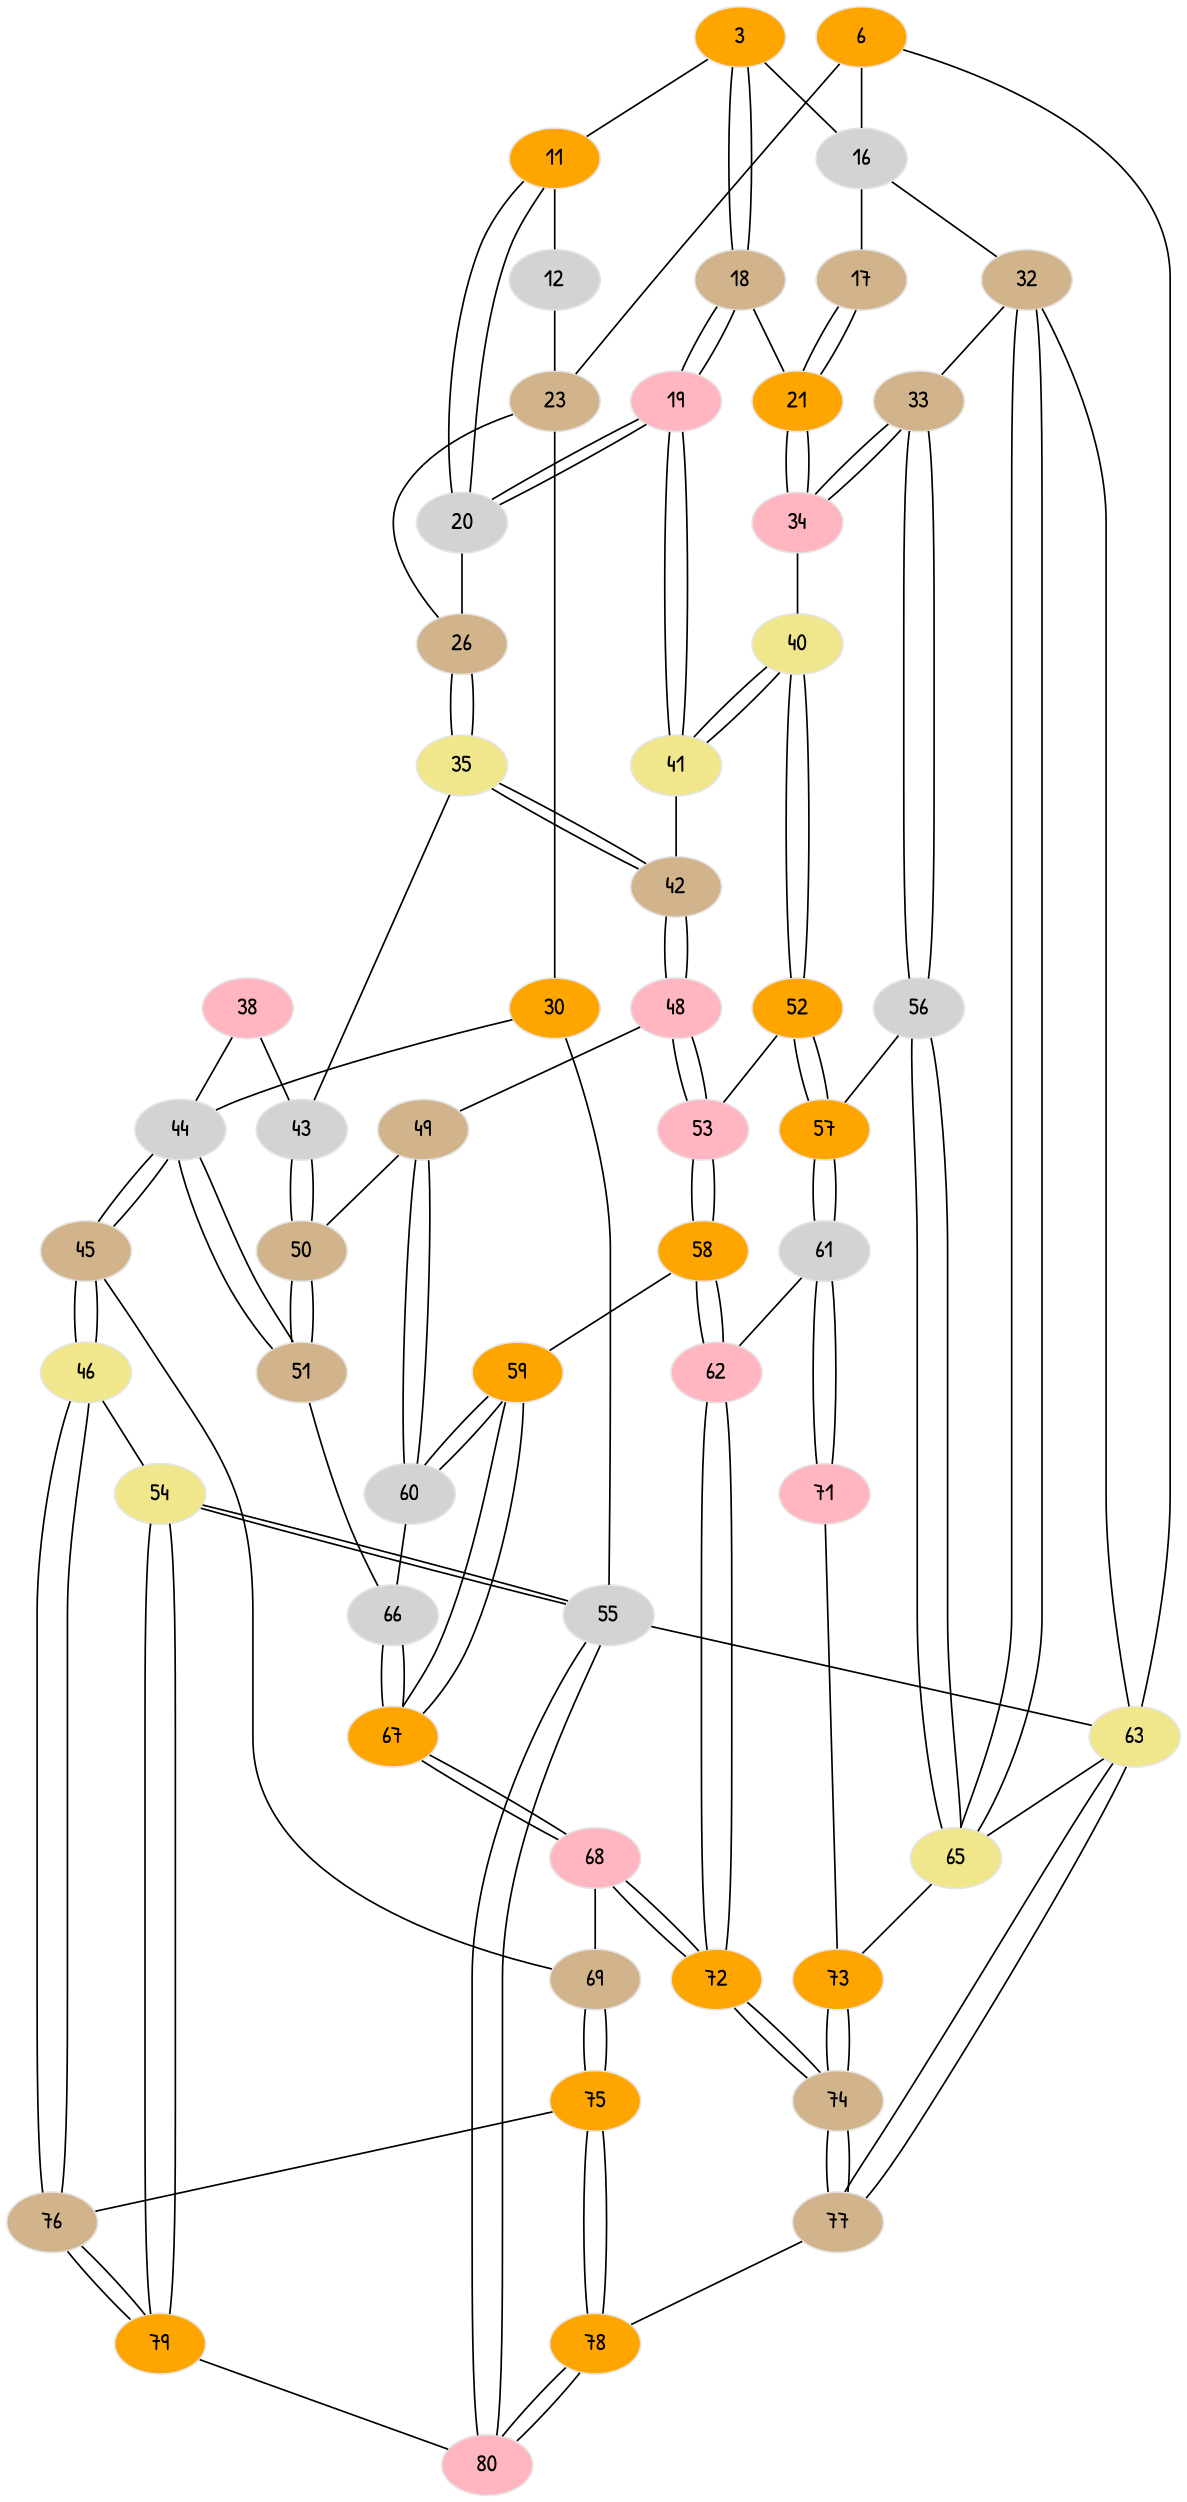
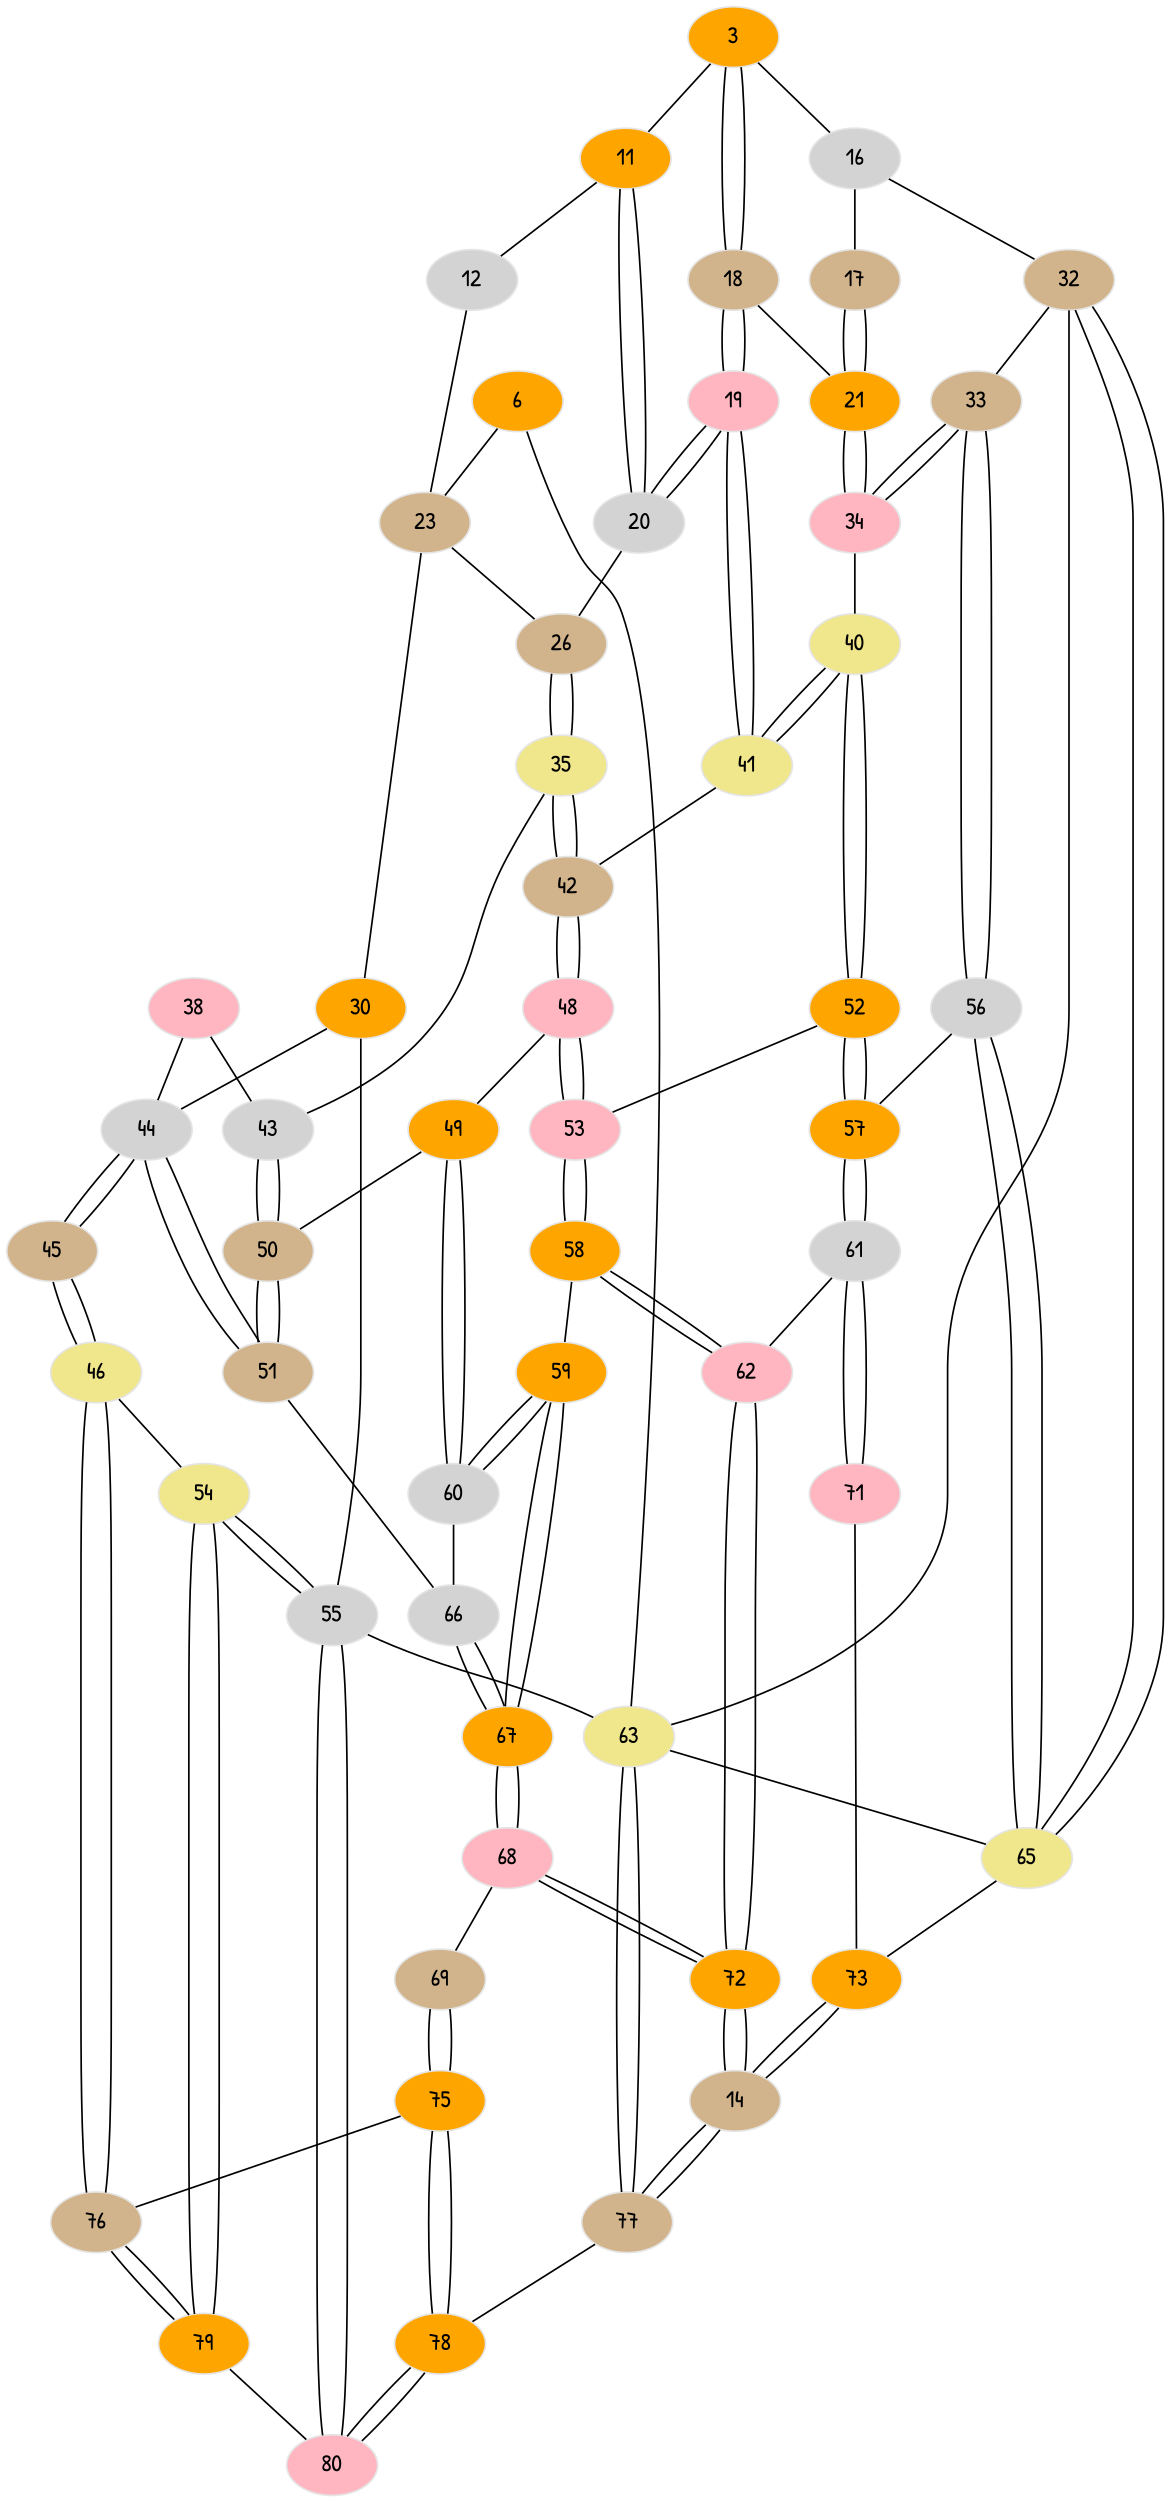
(862, 98) -> none
(423, 1130) -> (454, 1130)
(253, 1691) -> none
(838, 2101) -> (735, 2101)
